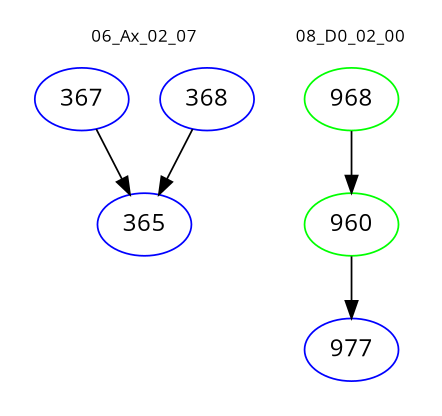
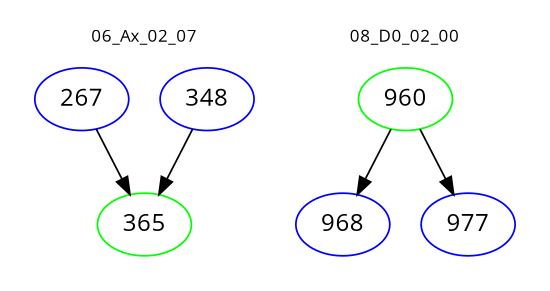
(82, 99) -> (82, 99)
(207, 99) -> (207, 99)
(352, 99) -> (343, 224)
(352, 153) -> (378, 154)
(144, 224) -> (144, 224)
